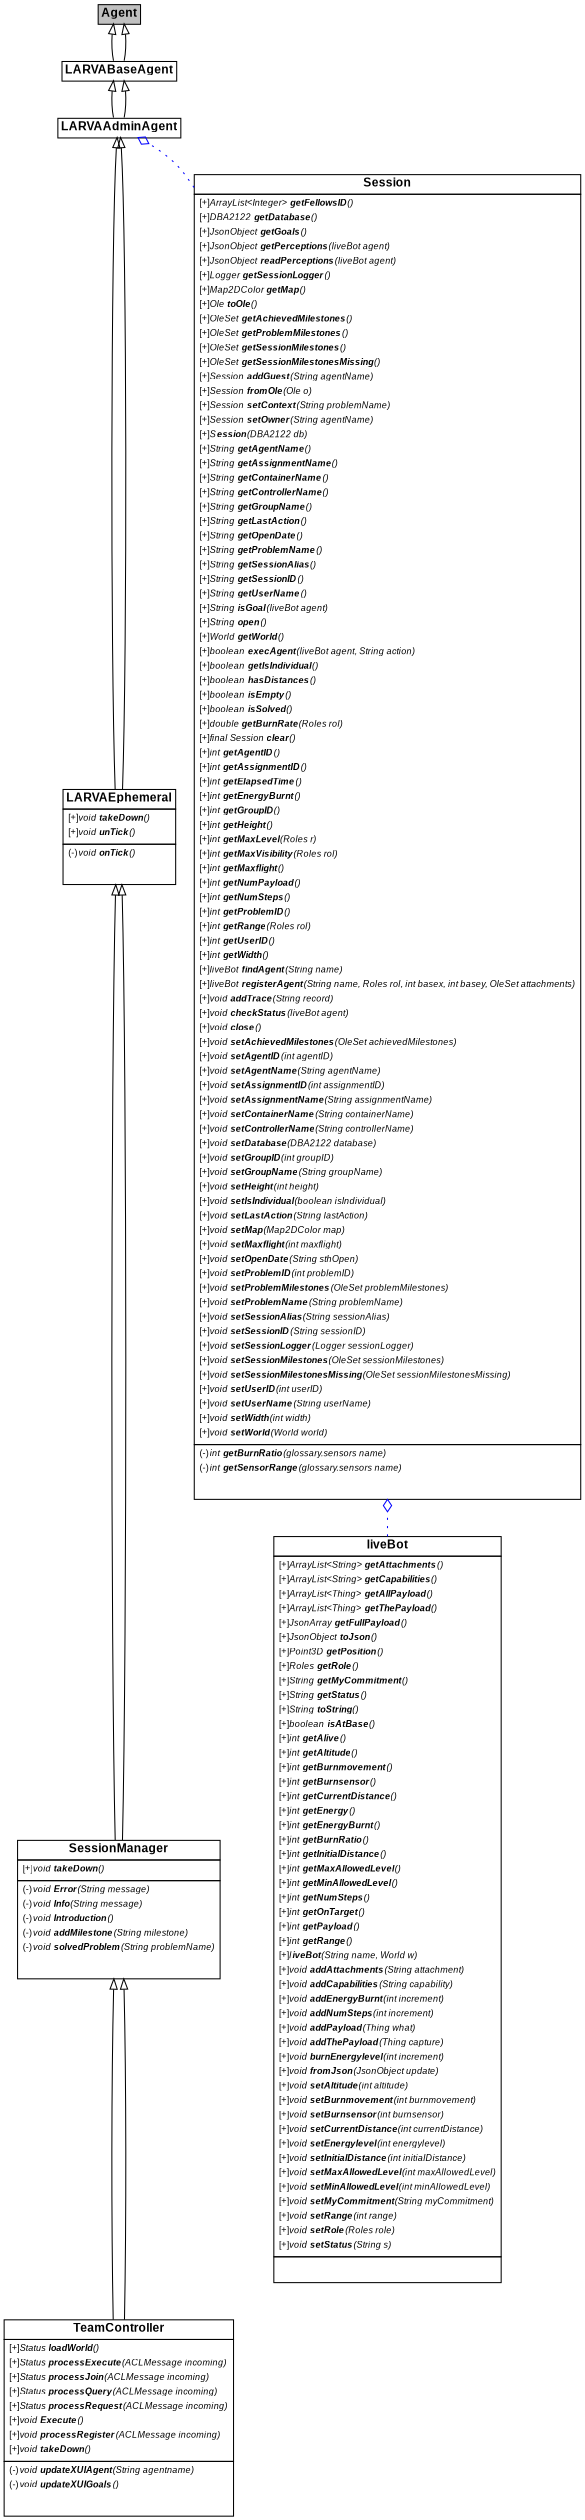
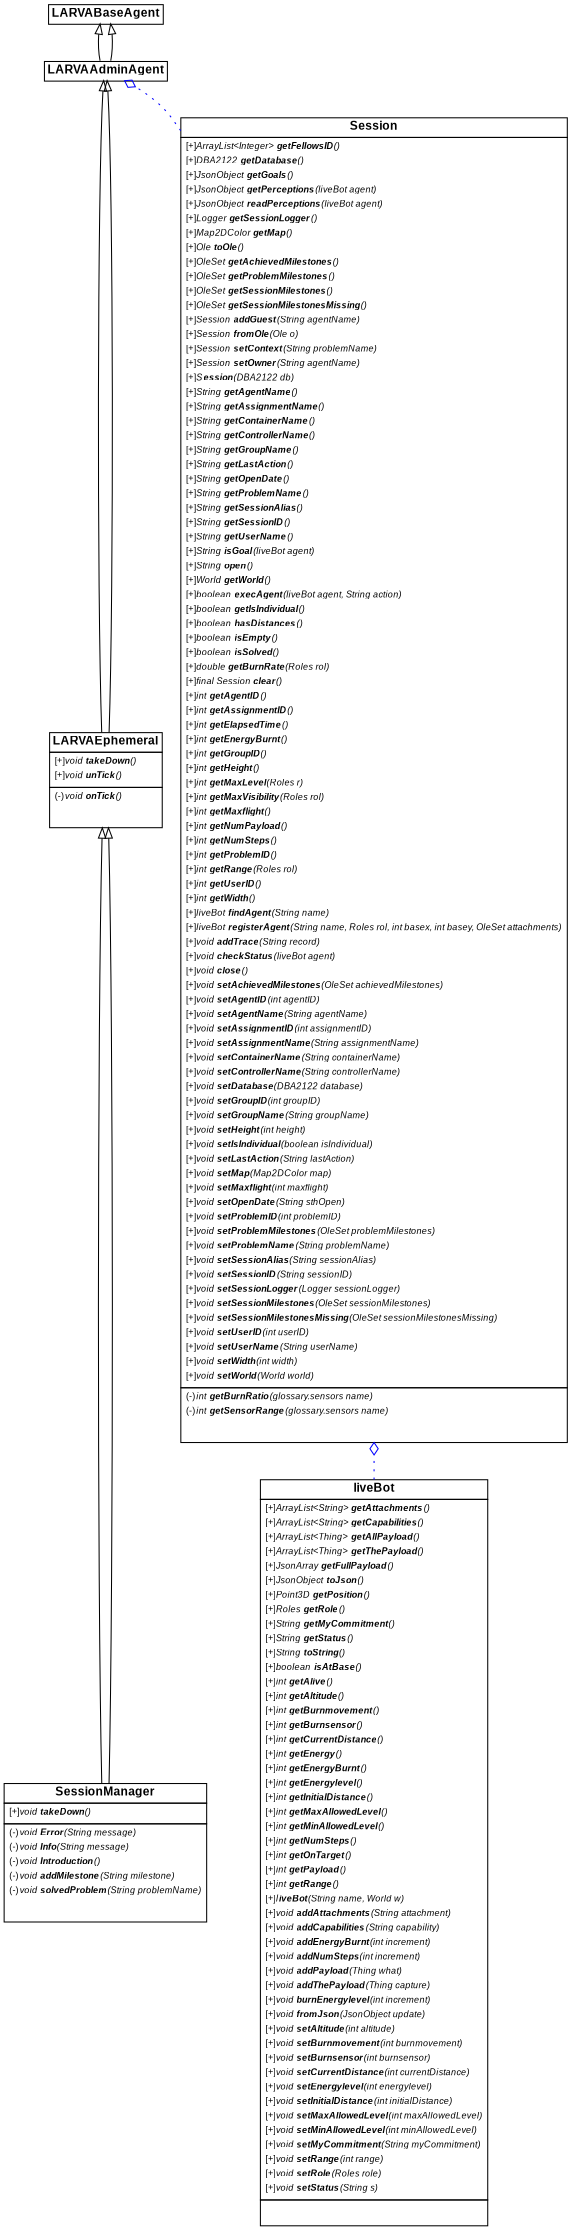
(119, 14) -> none
(333, 1840) -> (323, 1783)
(119, 2418) -> none
